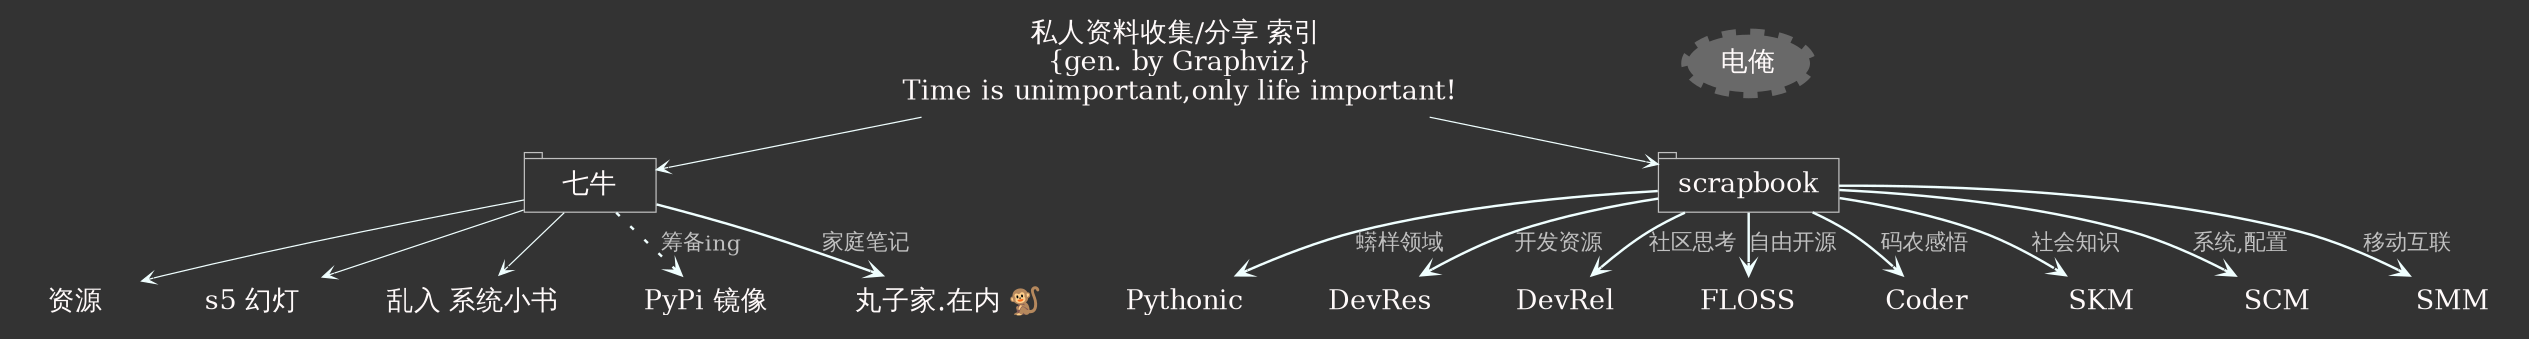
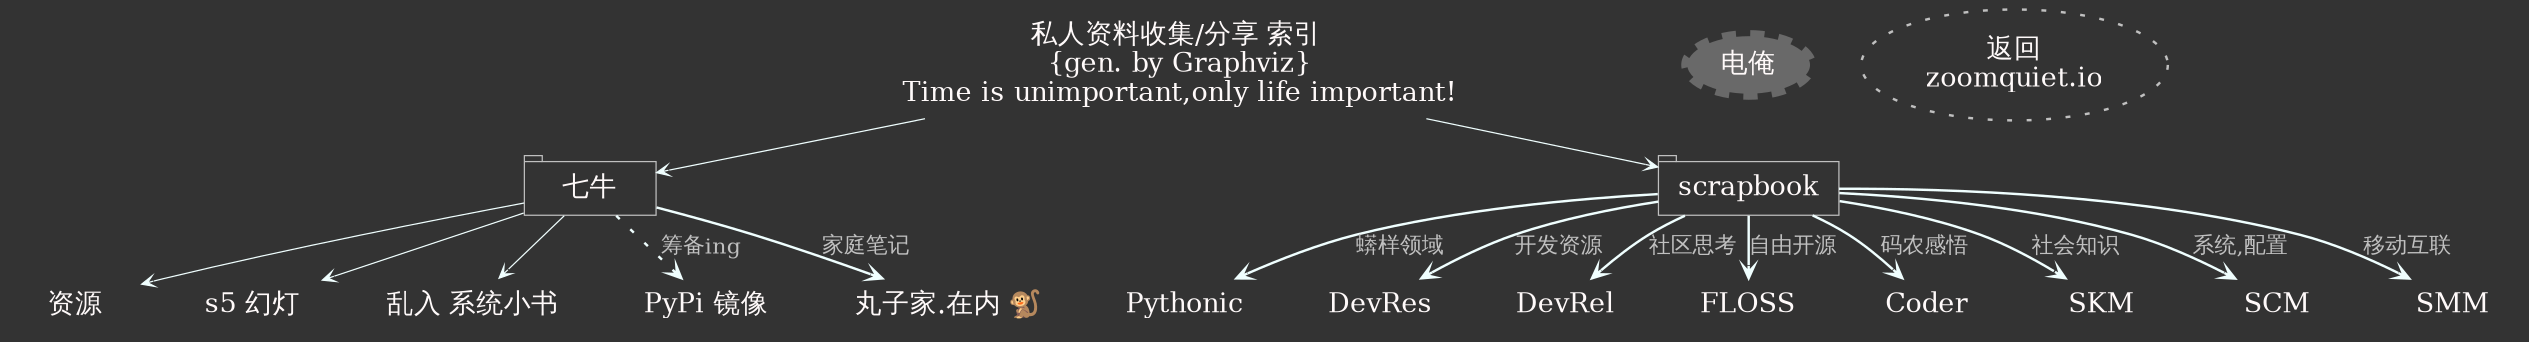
none -> (2015, 65)
